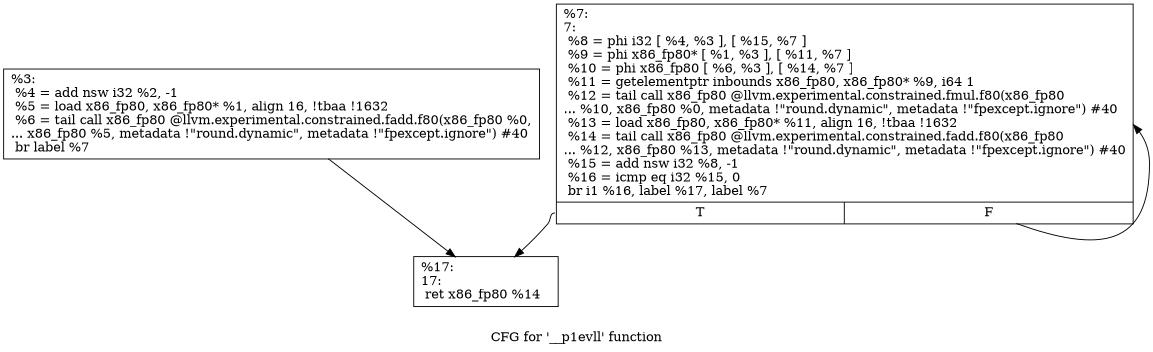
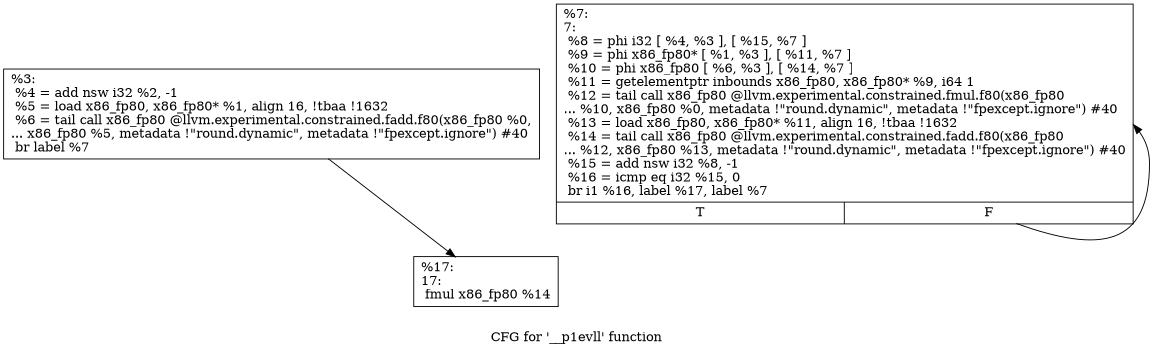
(540, 233) -> none
(481, 295) -> (486, 295)
